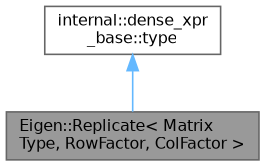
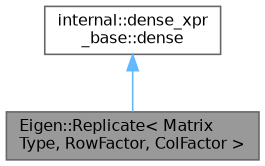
(133, 30) -> (133, 30)
